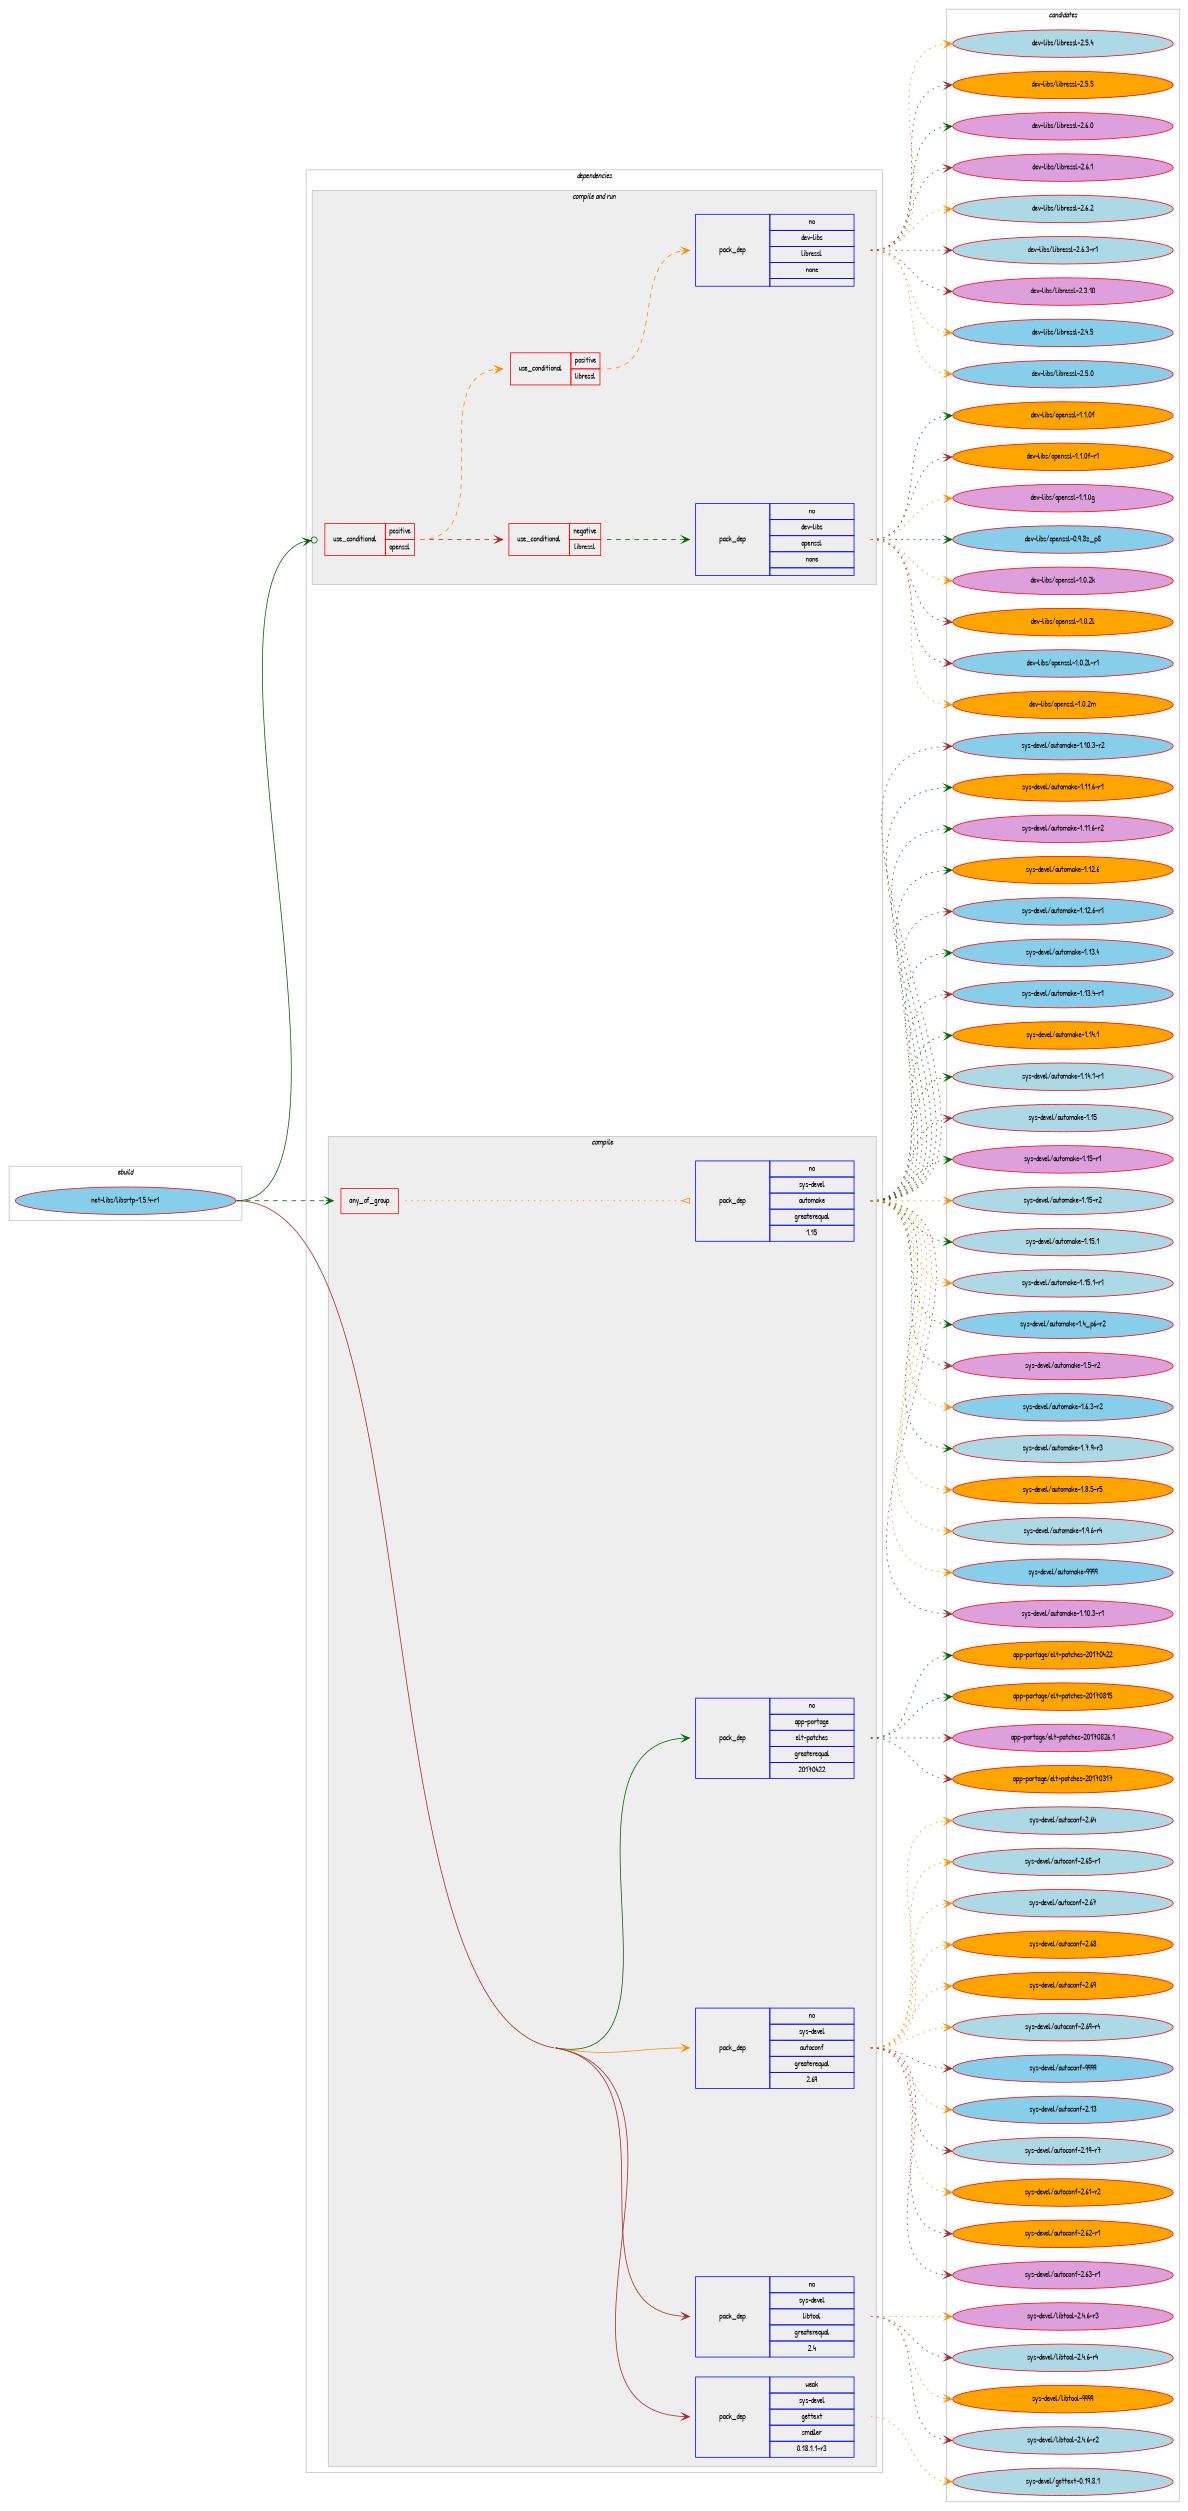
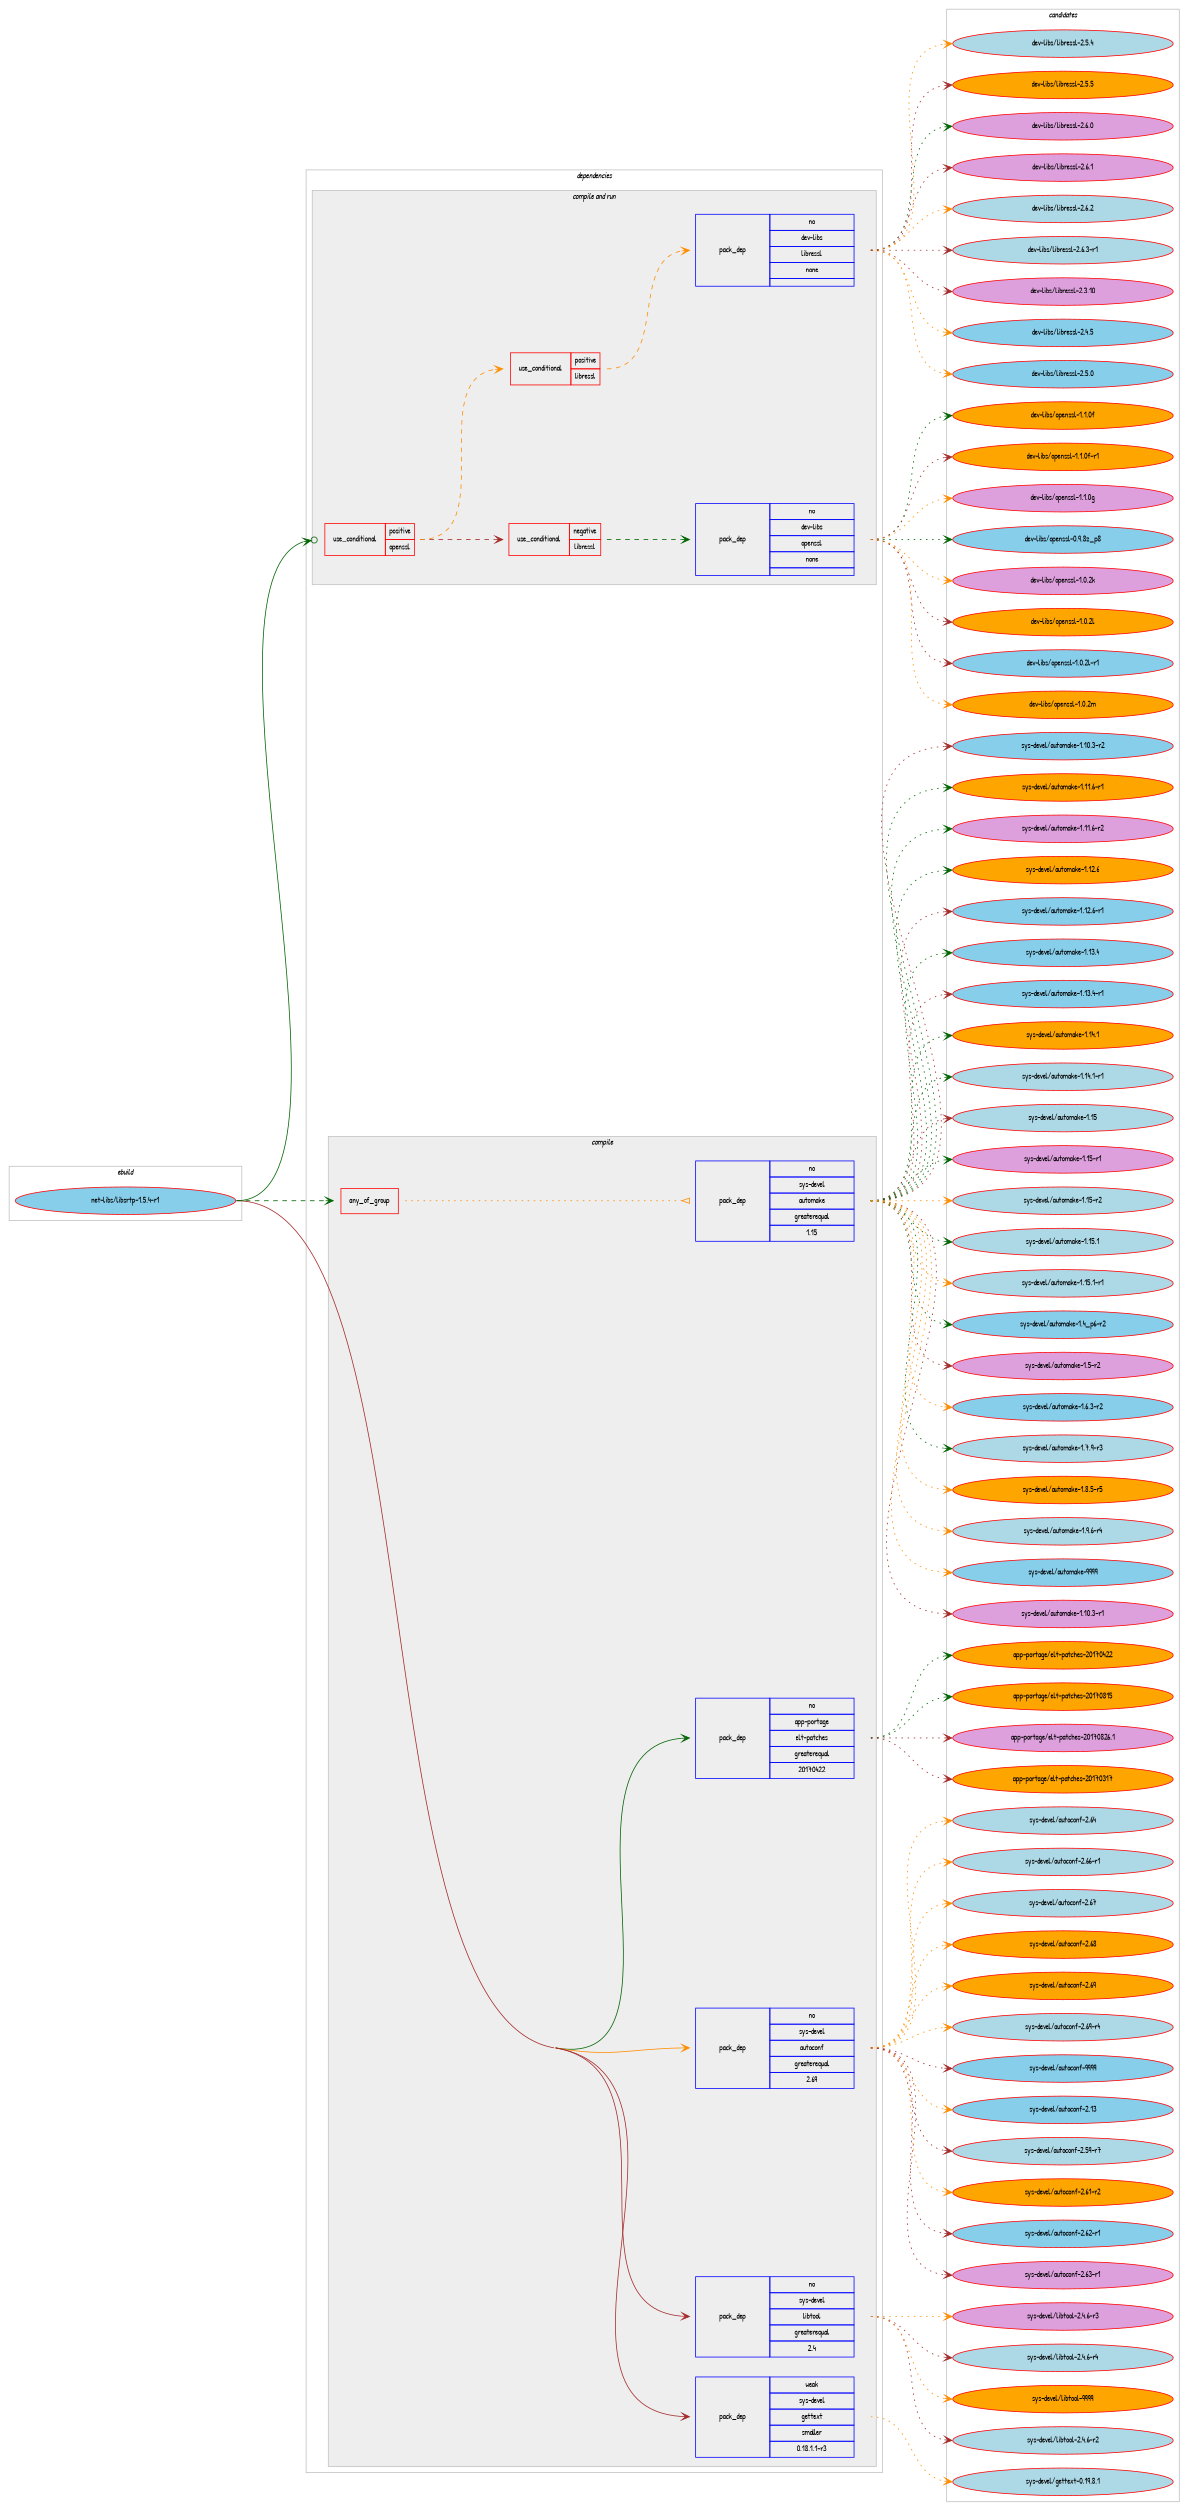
(1063, 1862) -> (1063, 1862)
(1063, 2151) -> (1063, 2151)
(1063, 2234) -> (1063, 2234)
